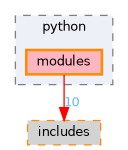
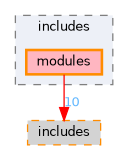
(64, 28) -> (64, 28)
